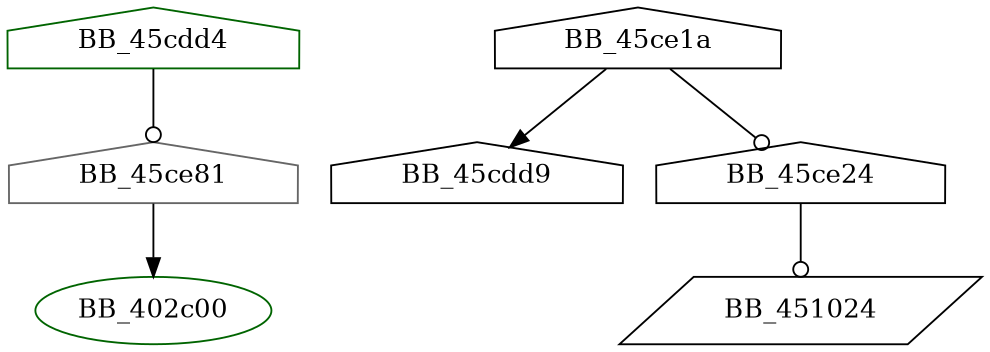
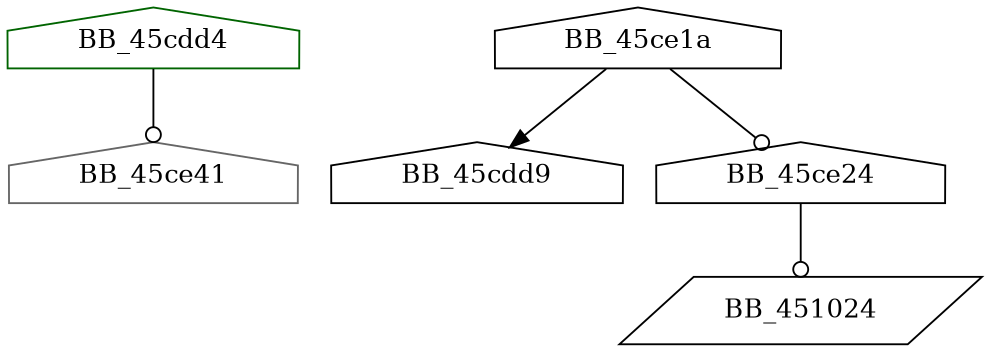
(153, 176) -> (153, 176)
(153, 311) -> none
